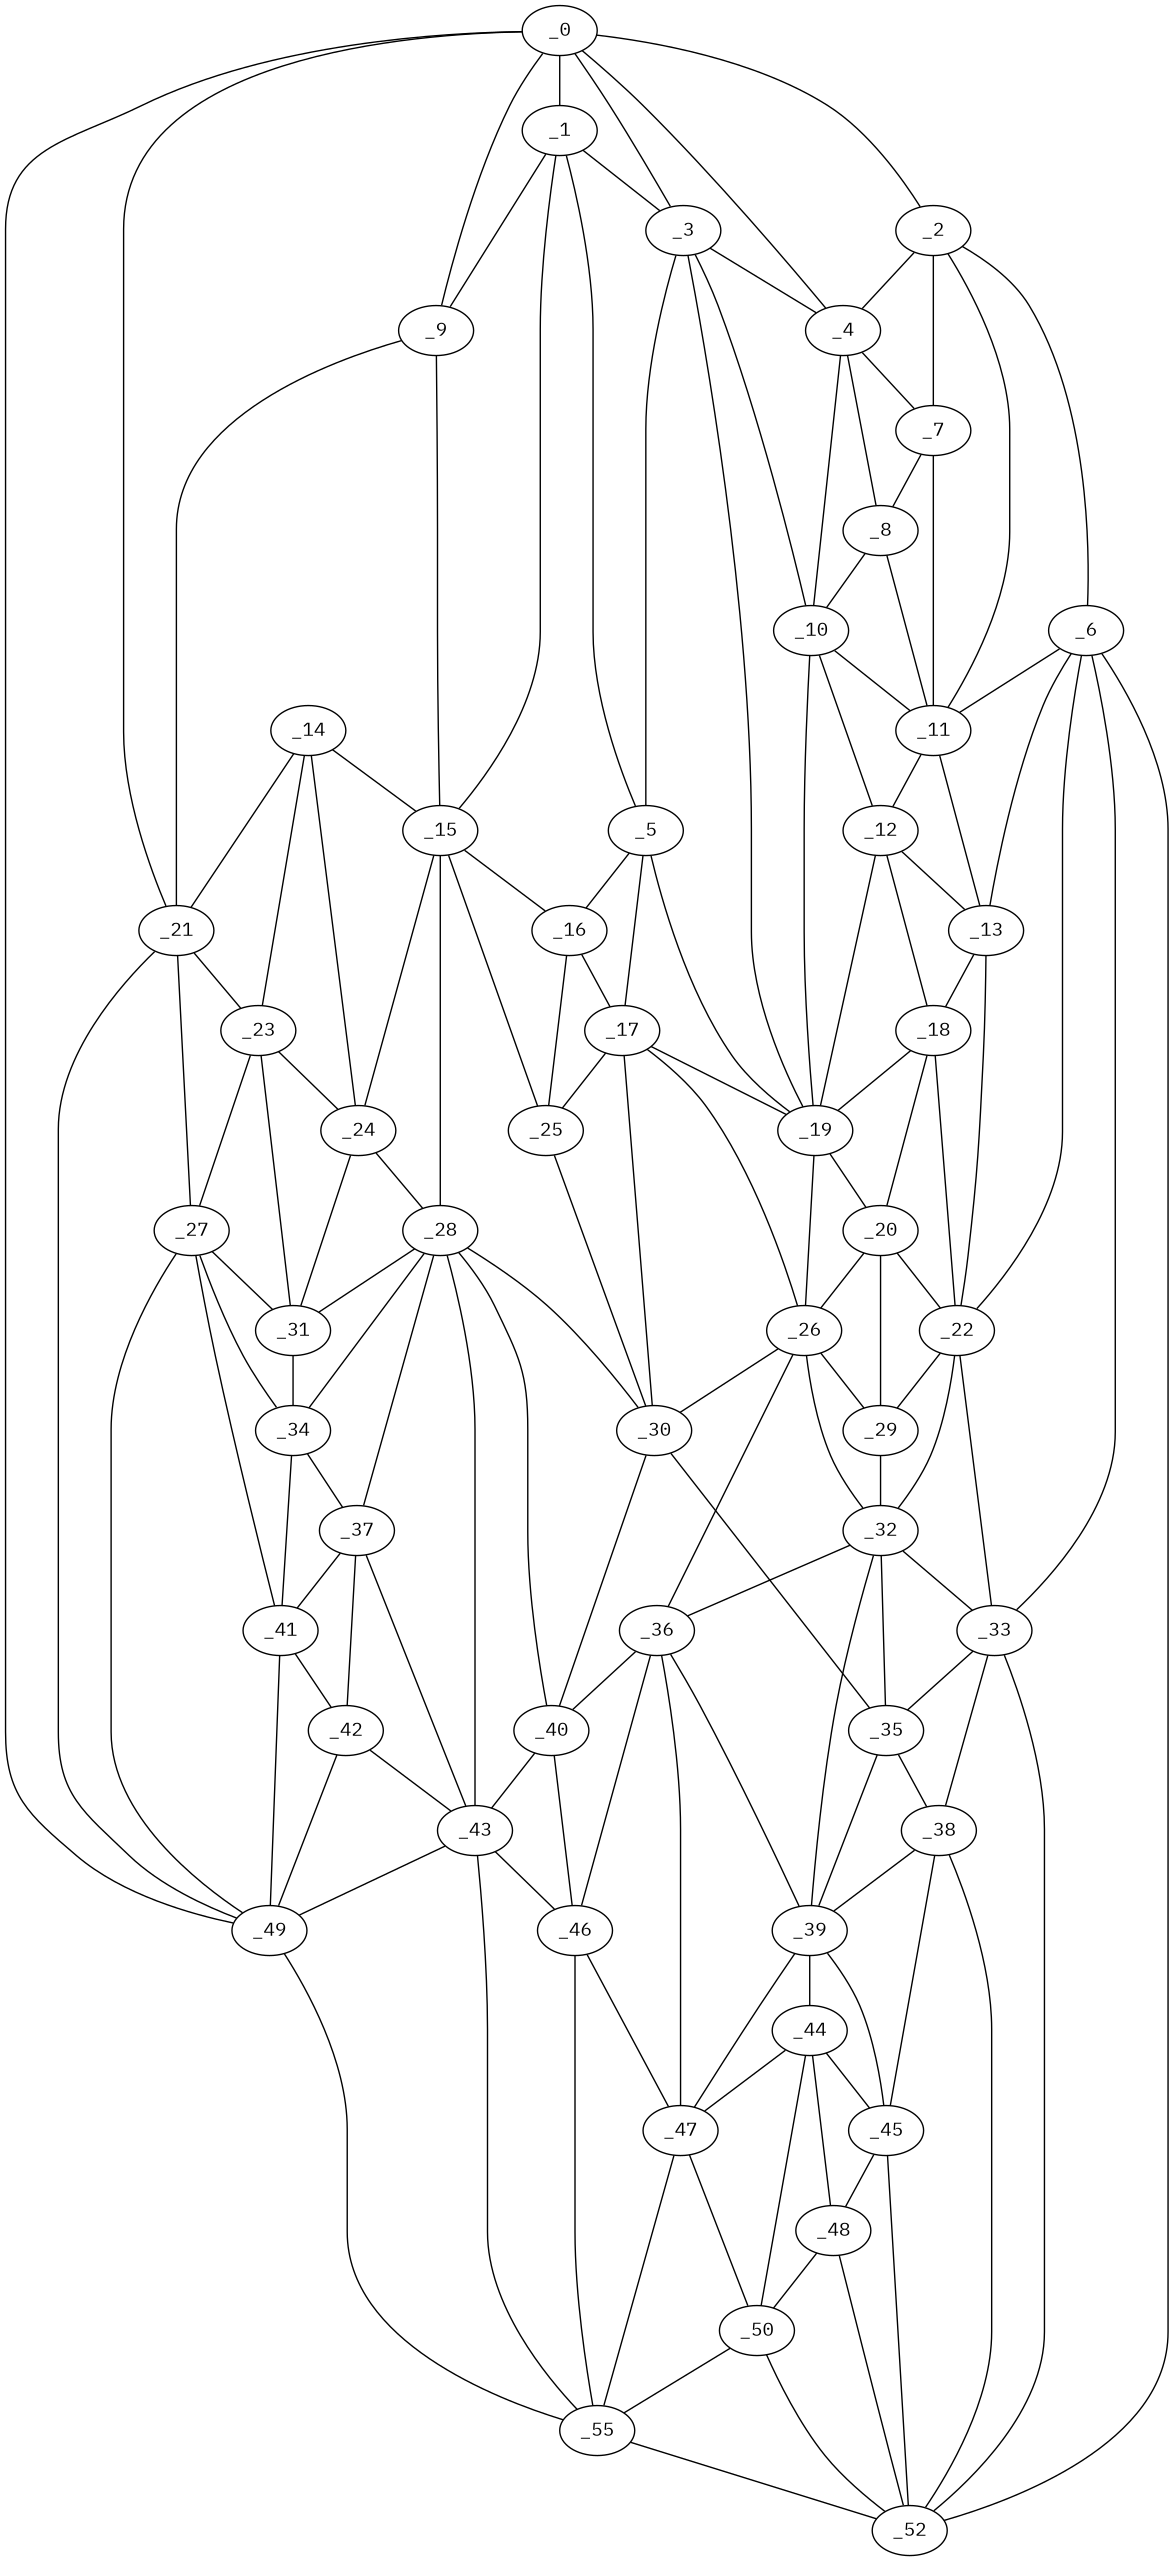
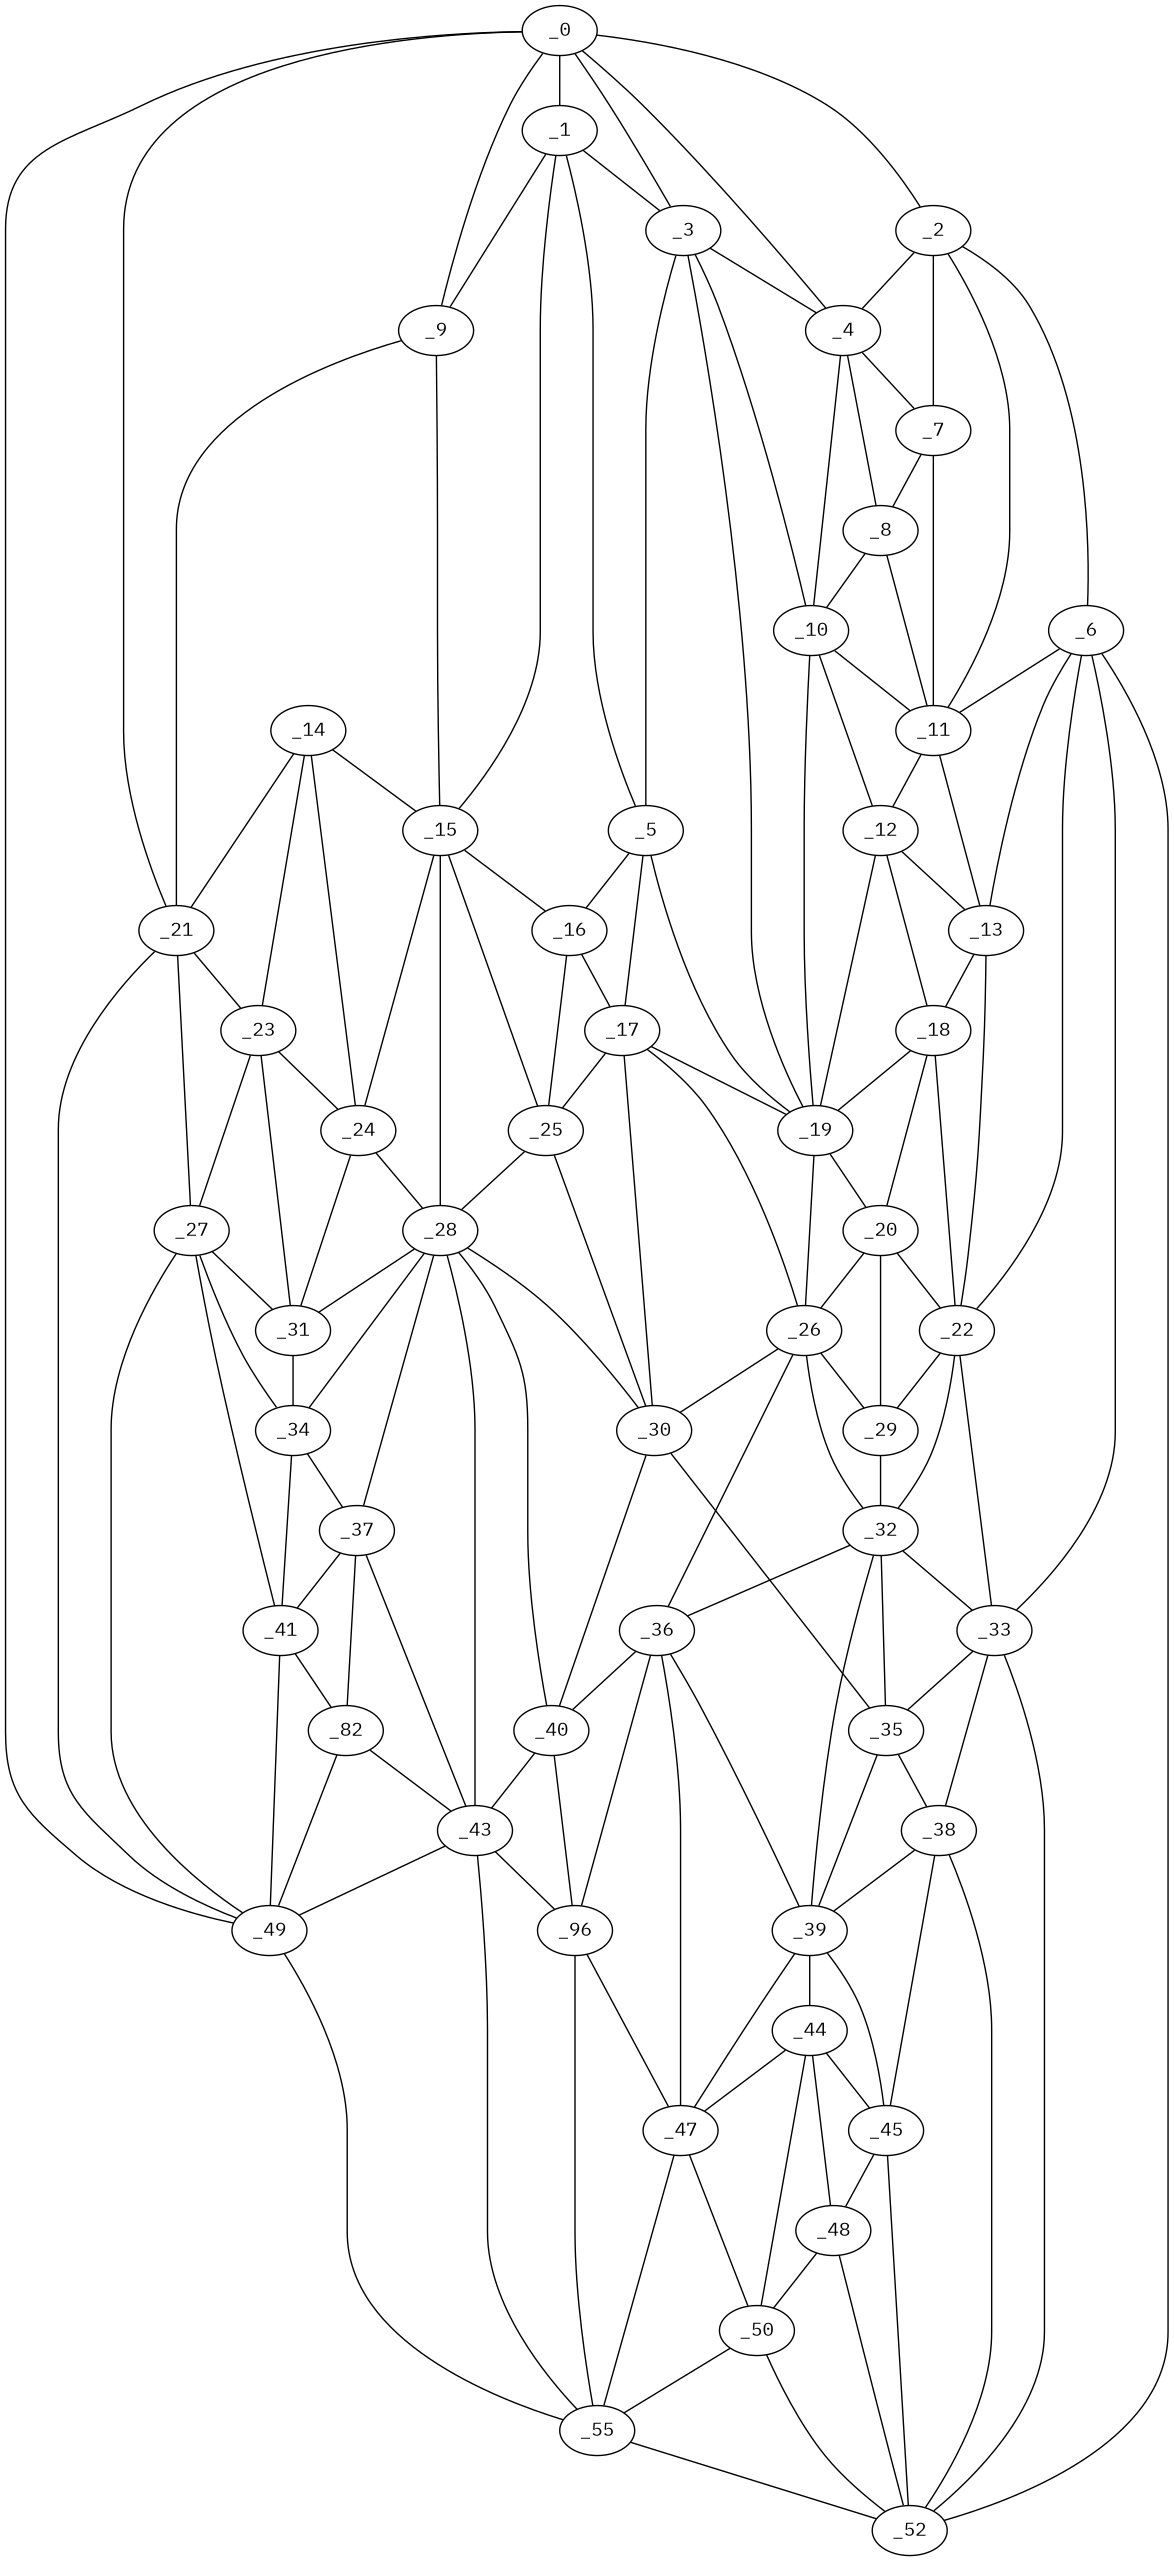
none -> (493, 1181)
(346, 1731) -> (346, 1731)
(575, 1931) -> (575, 1931)
